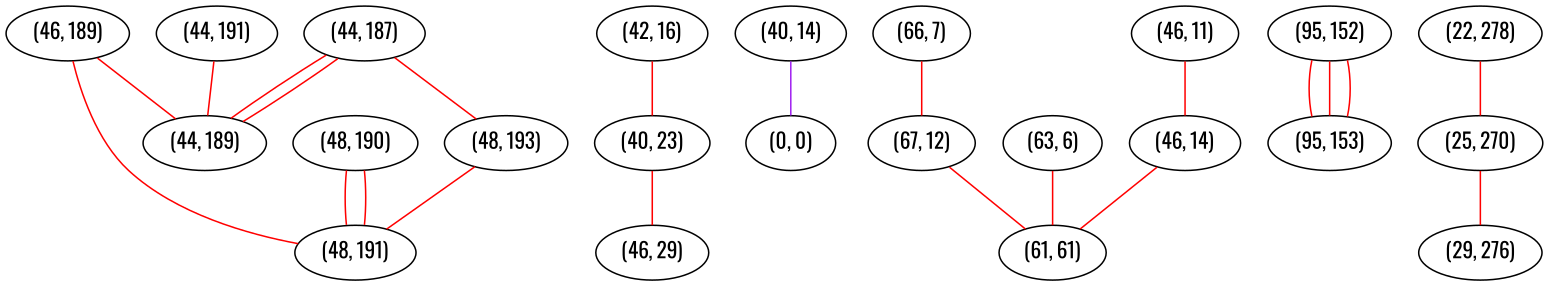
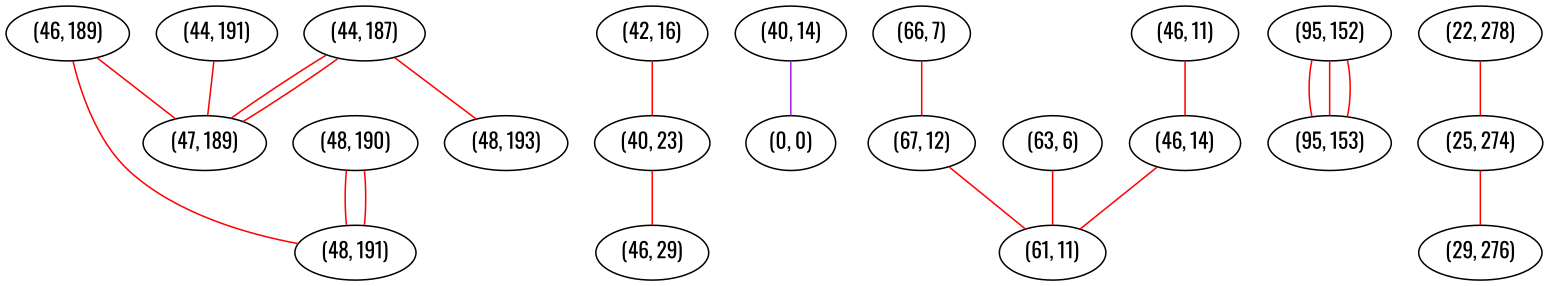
(205, 143) -> (205, 143)
(1480, 143) -> (1480, 143)
(431, 198) -> none
(1053, 253) -> (1053, 253)
